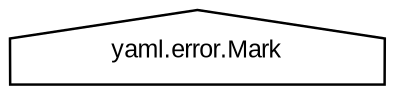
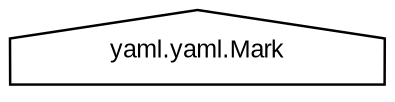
(197, 51) -> (197, 51)
